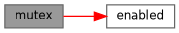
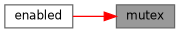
(79, 16) -> (89, 16)
